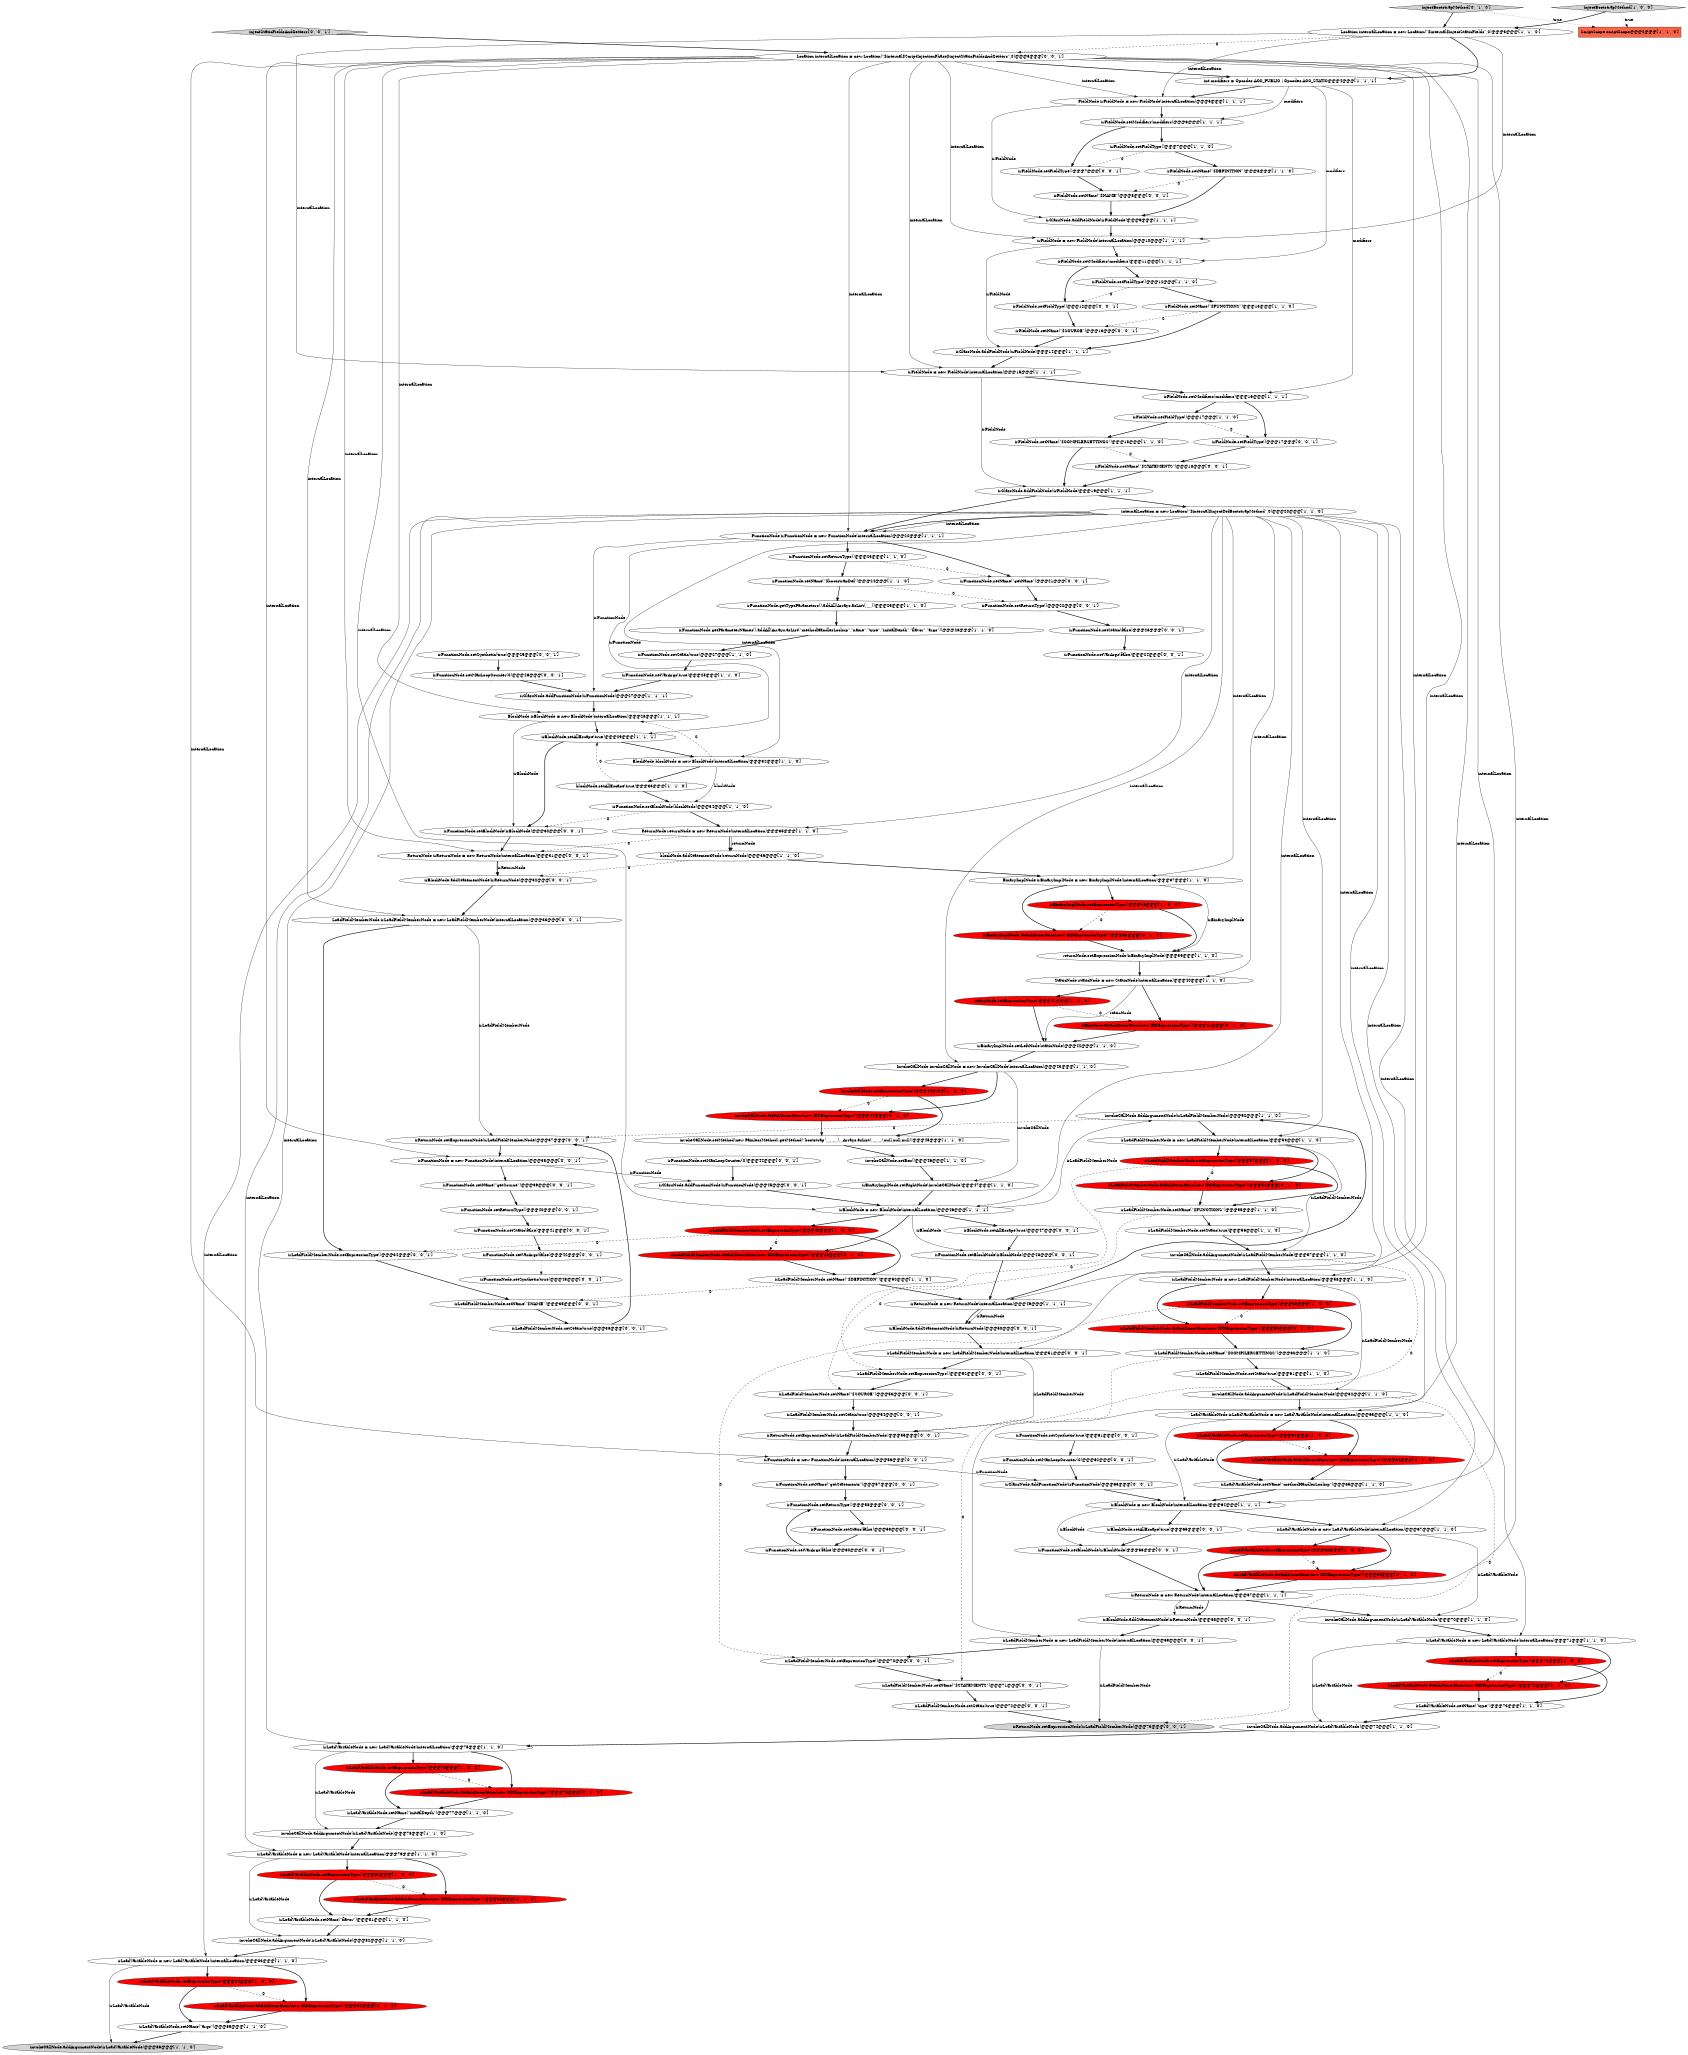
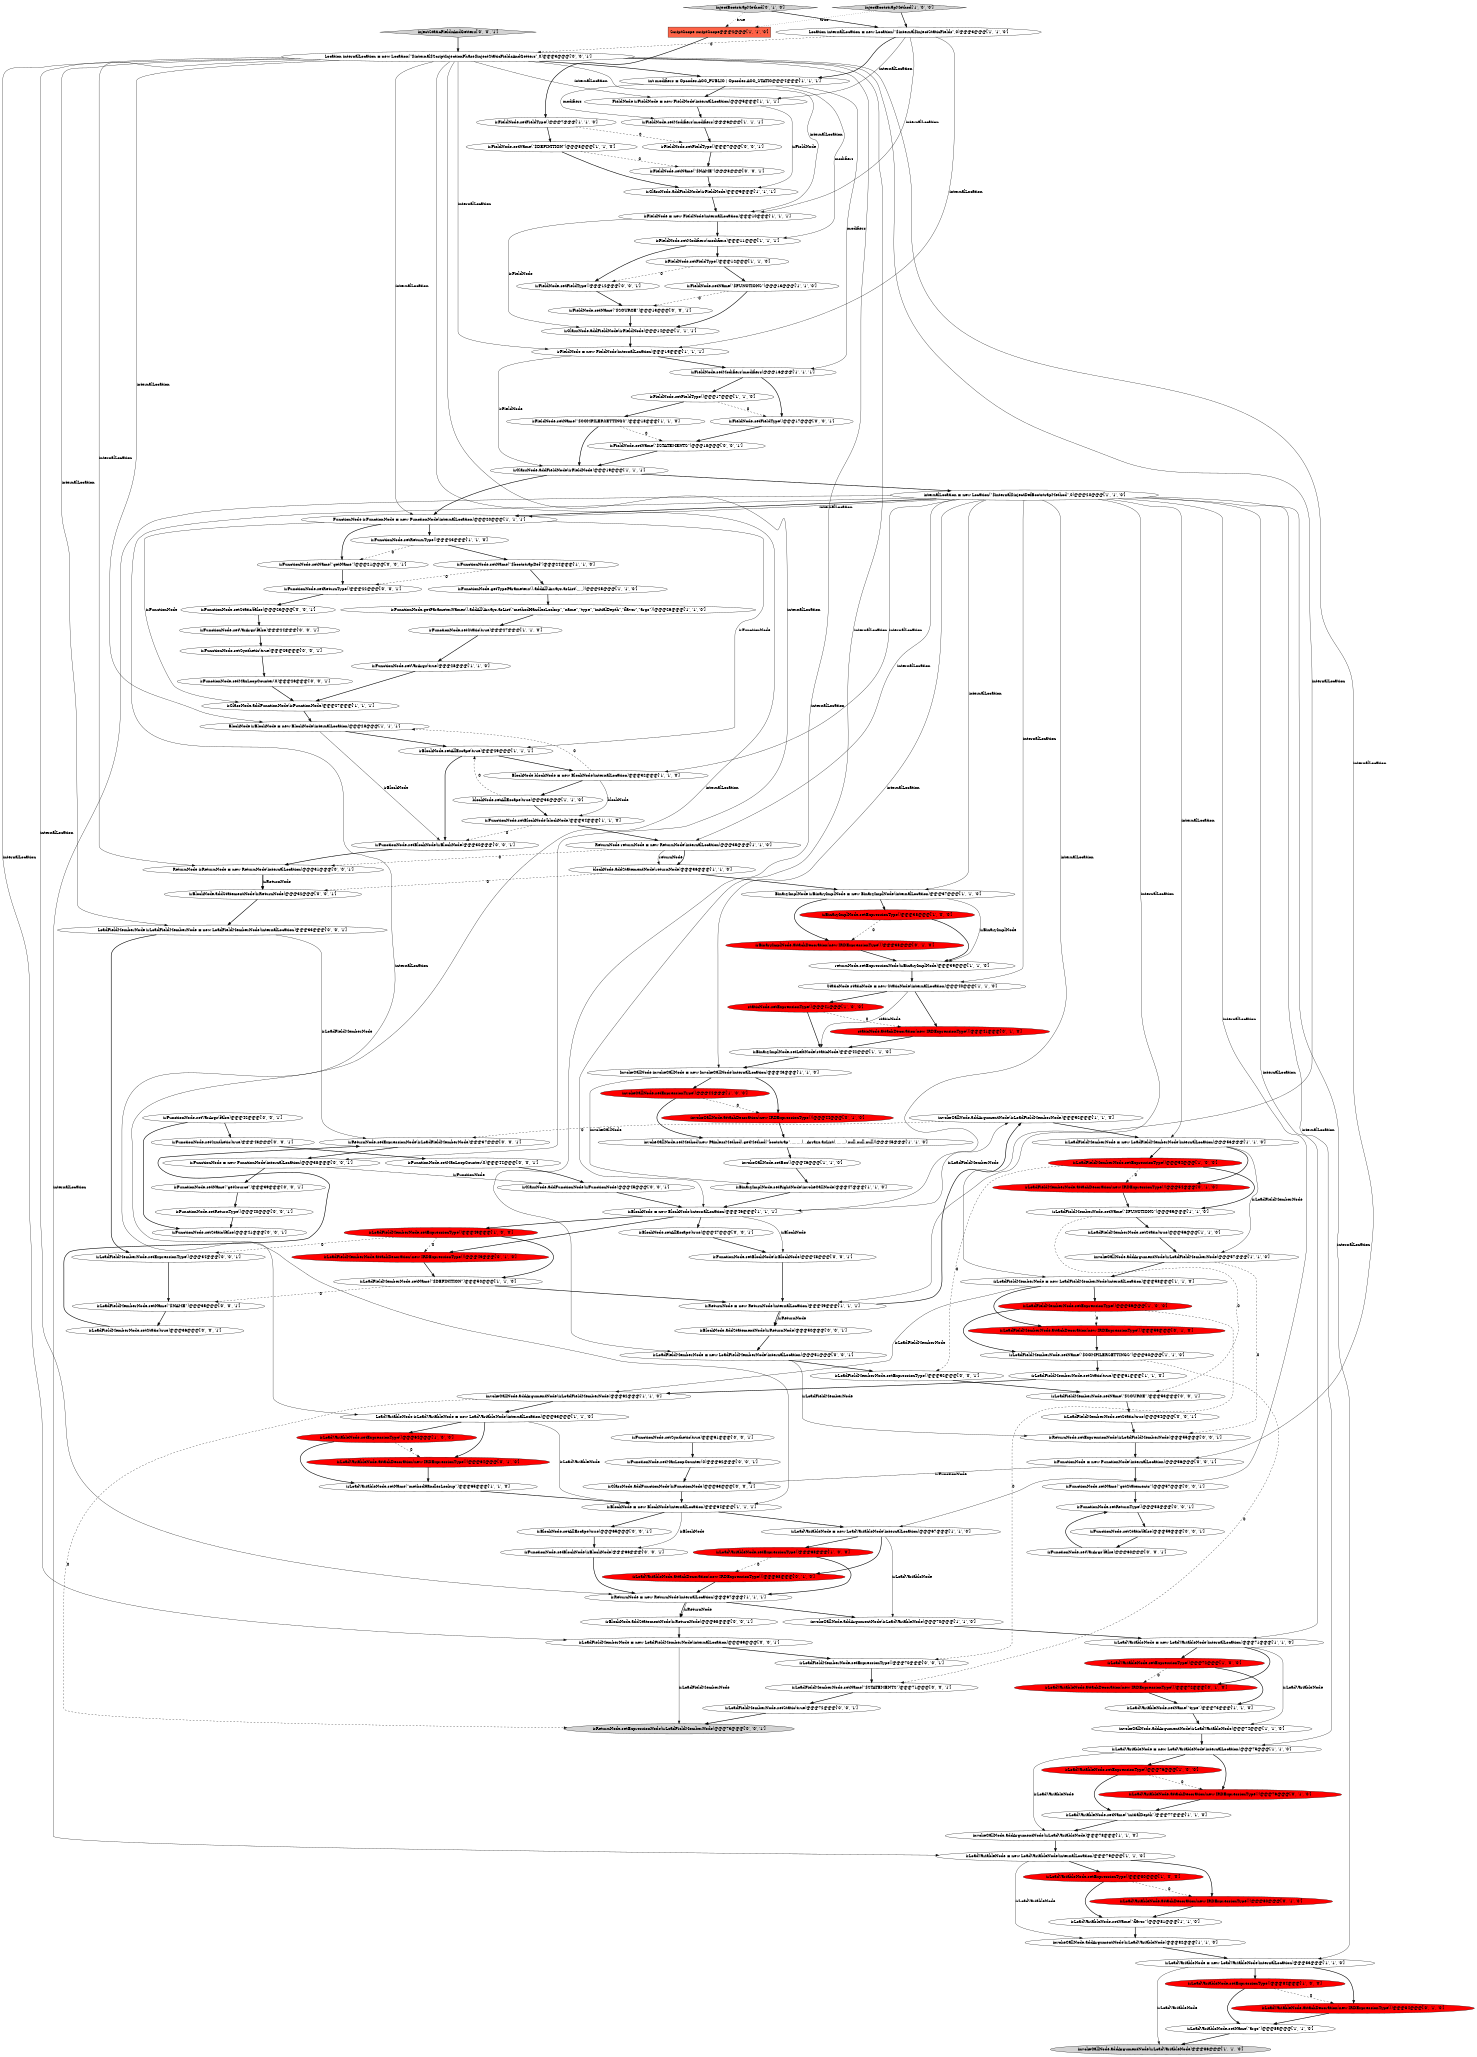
(1162, 133) -> (612, 64)
none -> (260, 639)
none -> (344, 1152)
(536, 1242) -> (143, 1171)
(542, 1266) -> (227, 1129)
